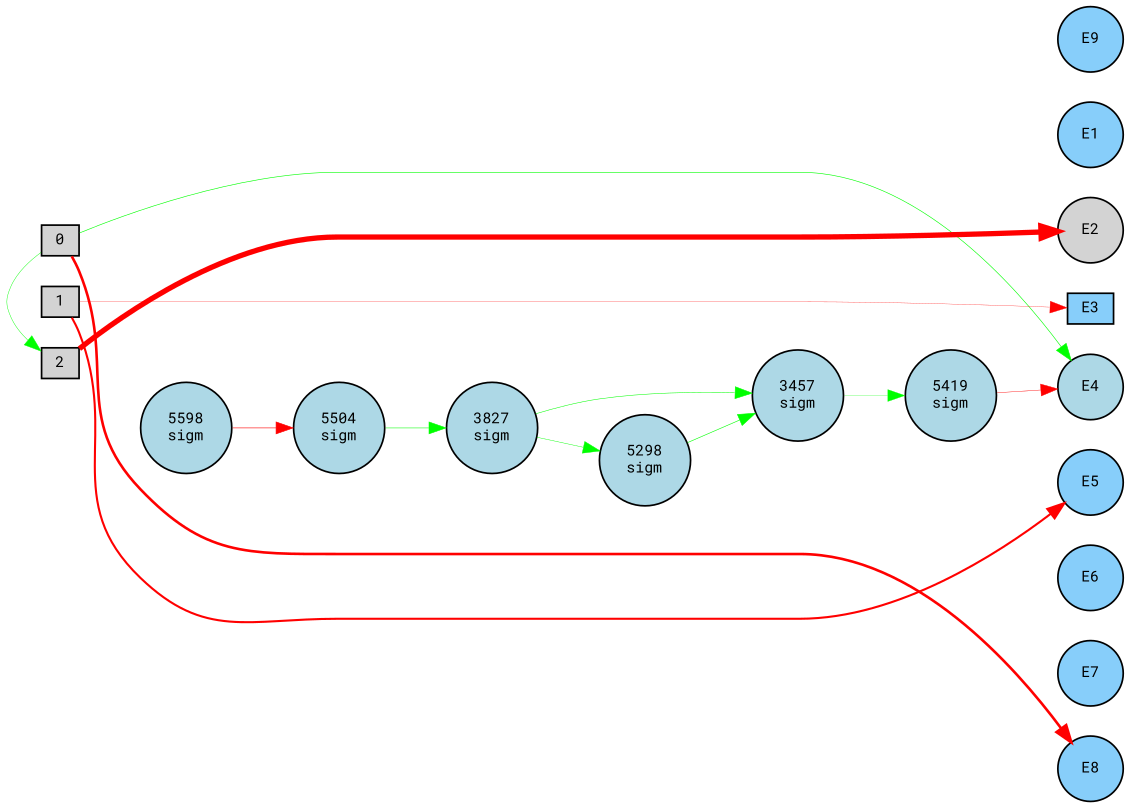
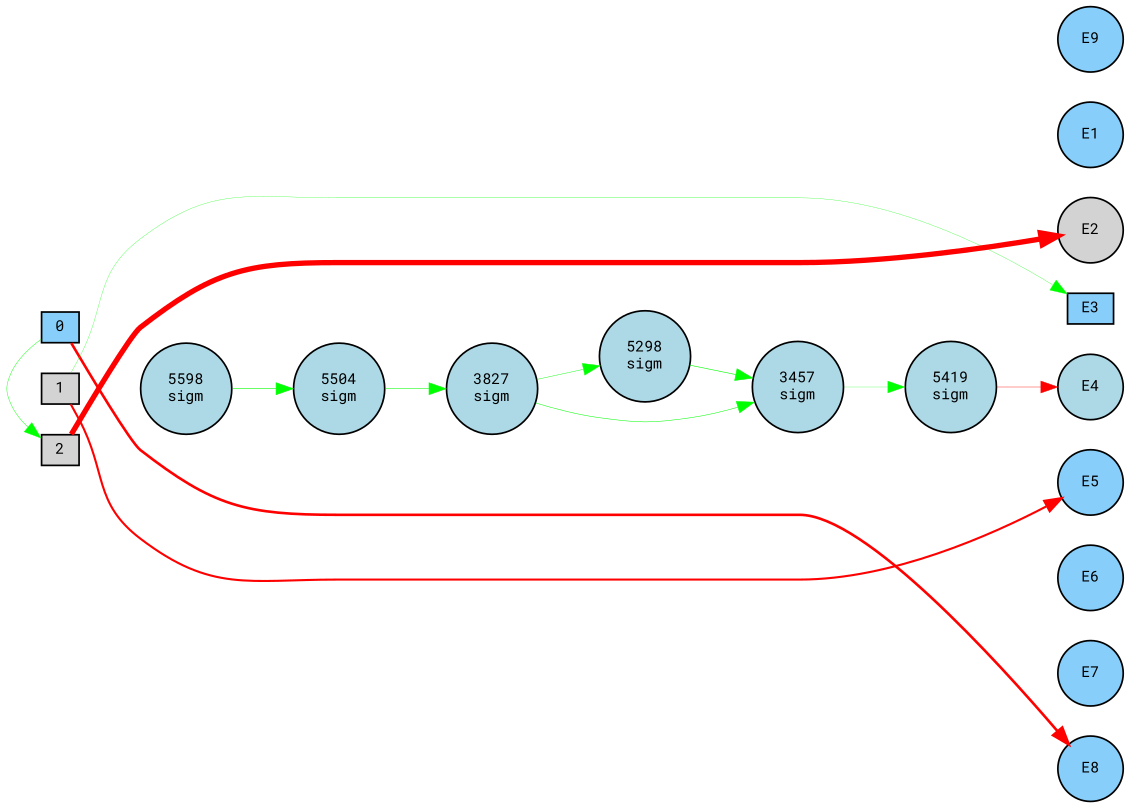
(598, 172) -> none
(60, 240) -> (60, 327)
(565, 302) -> (523, 198)
(254, 428) -> (254, 389)
